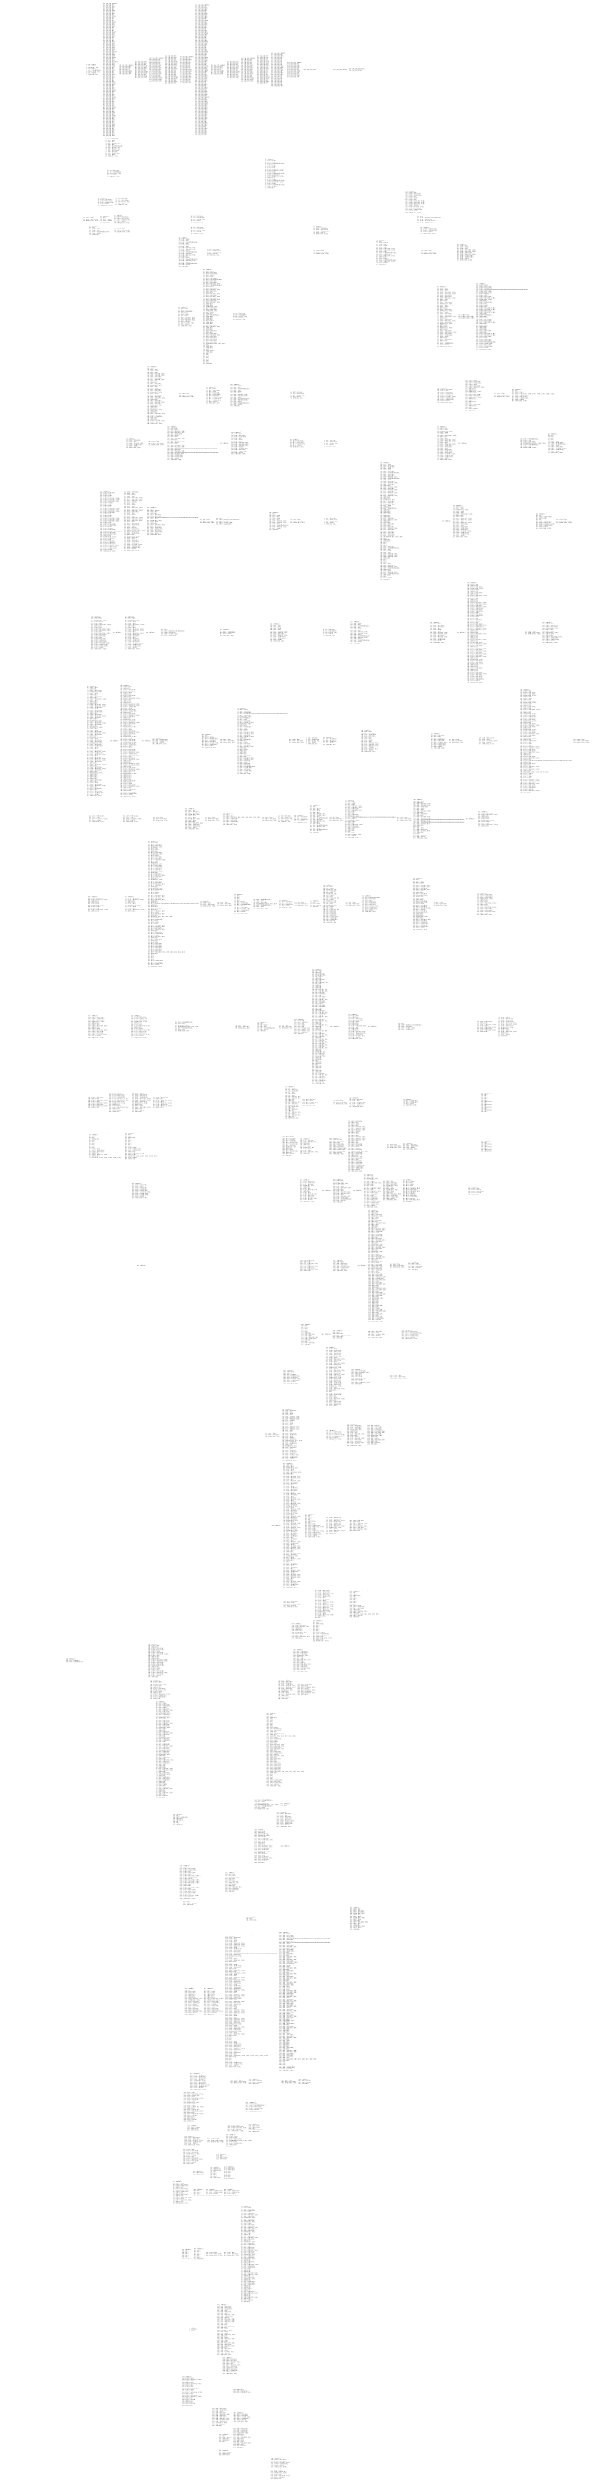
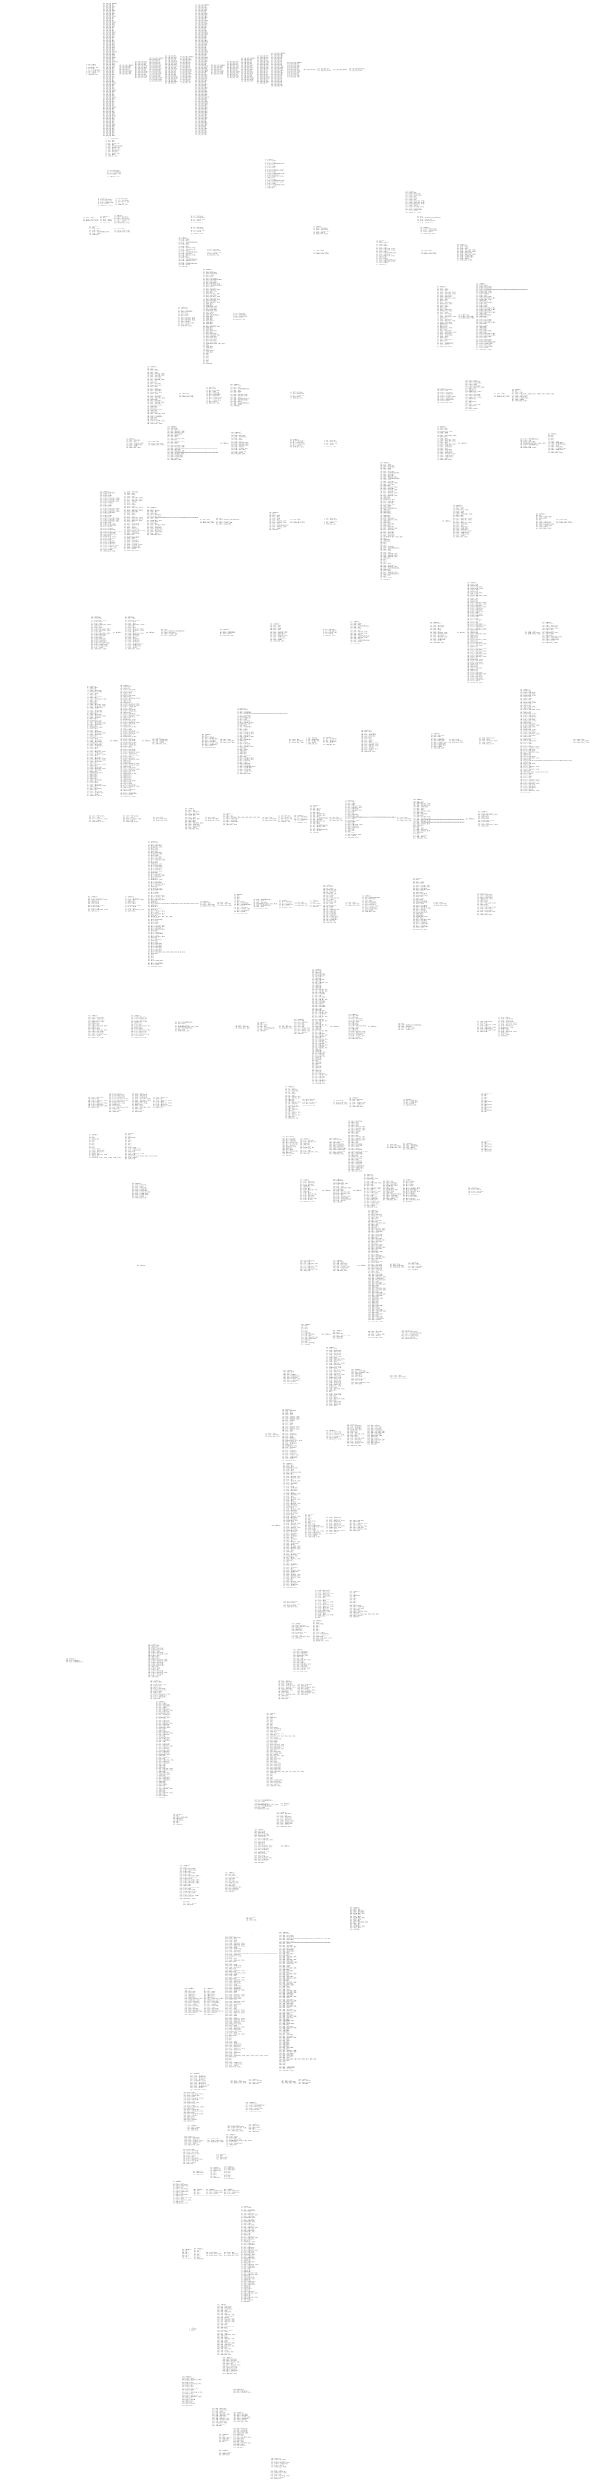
none -> (324, 70)
